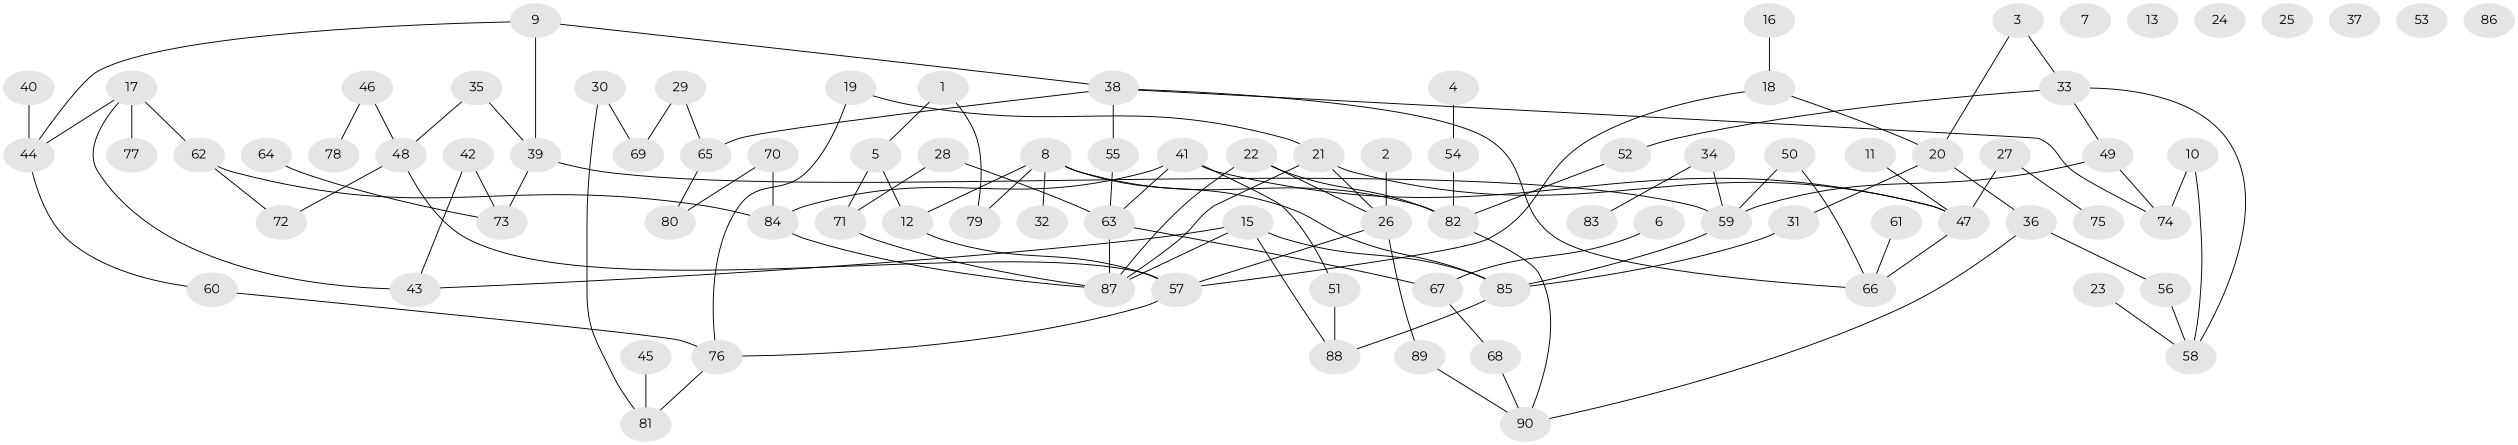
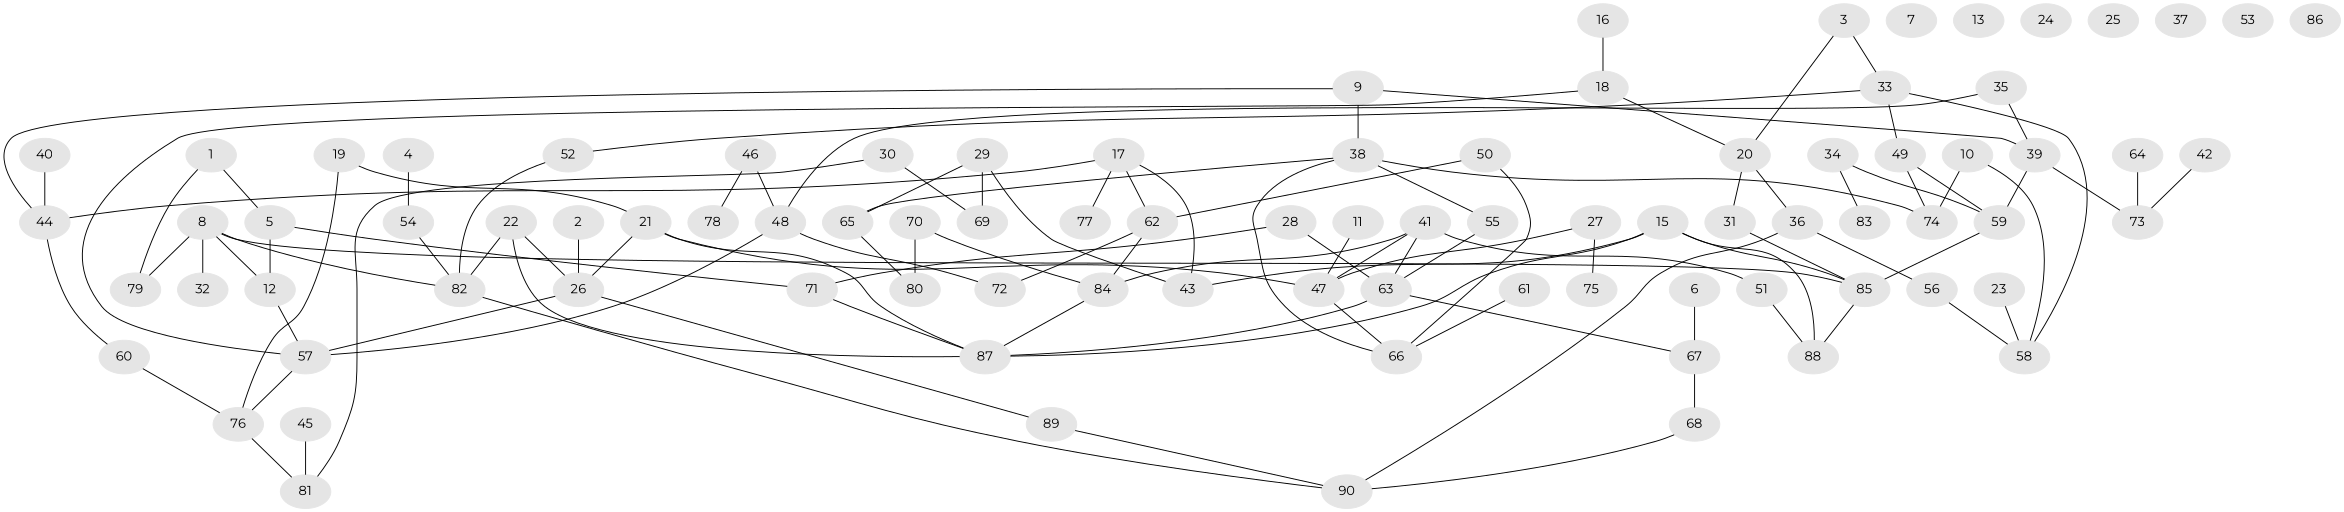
(1758, 189) -> (1319, 189)
(440, 228) -> (1065, 246)
